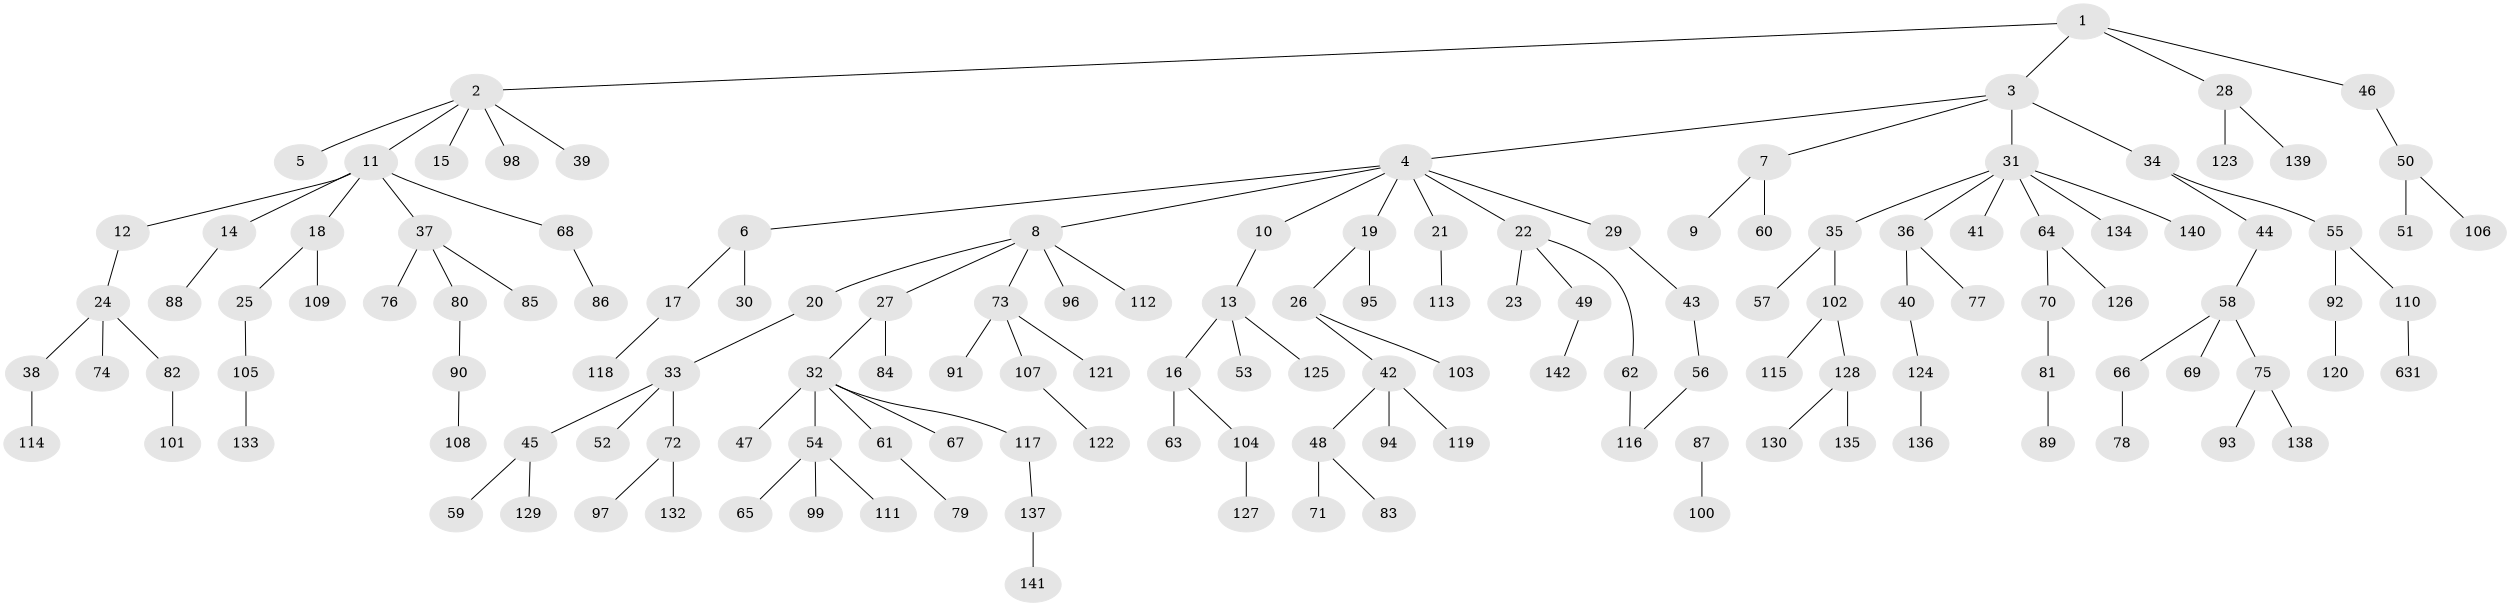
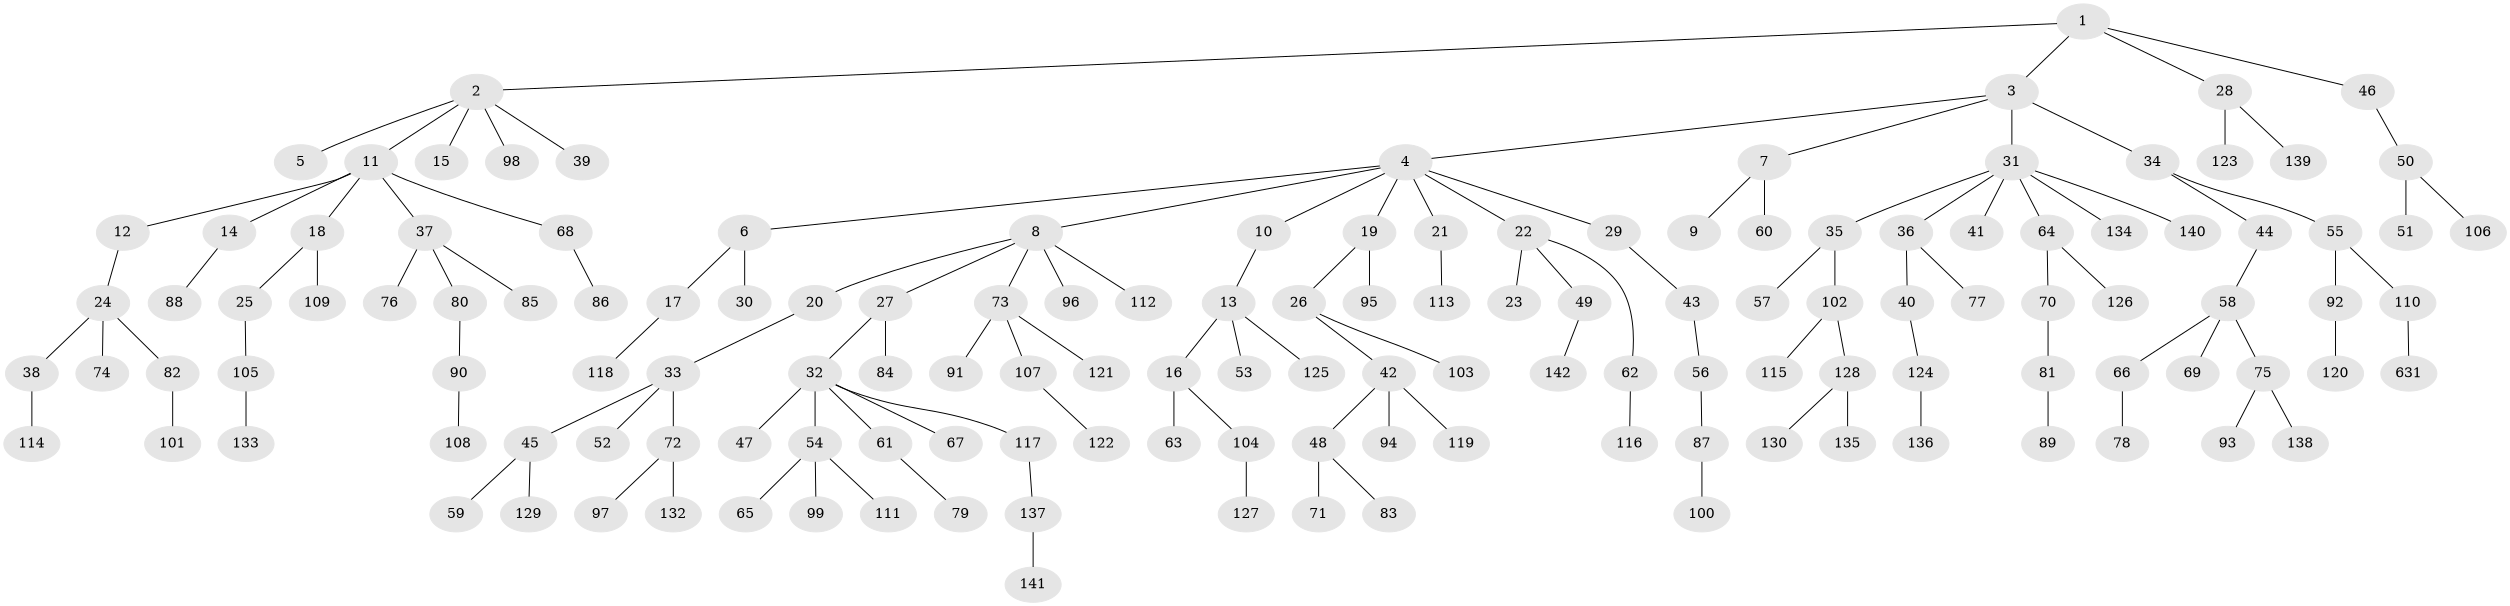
(1665, 409) -> (1701, 409)
